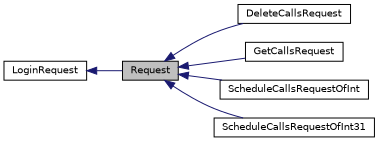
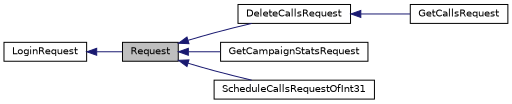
(217, 62) -> (386, 14)
(294, 90) -> (294, 52)
